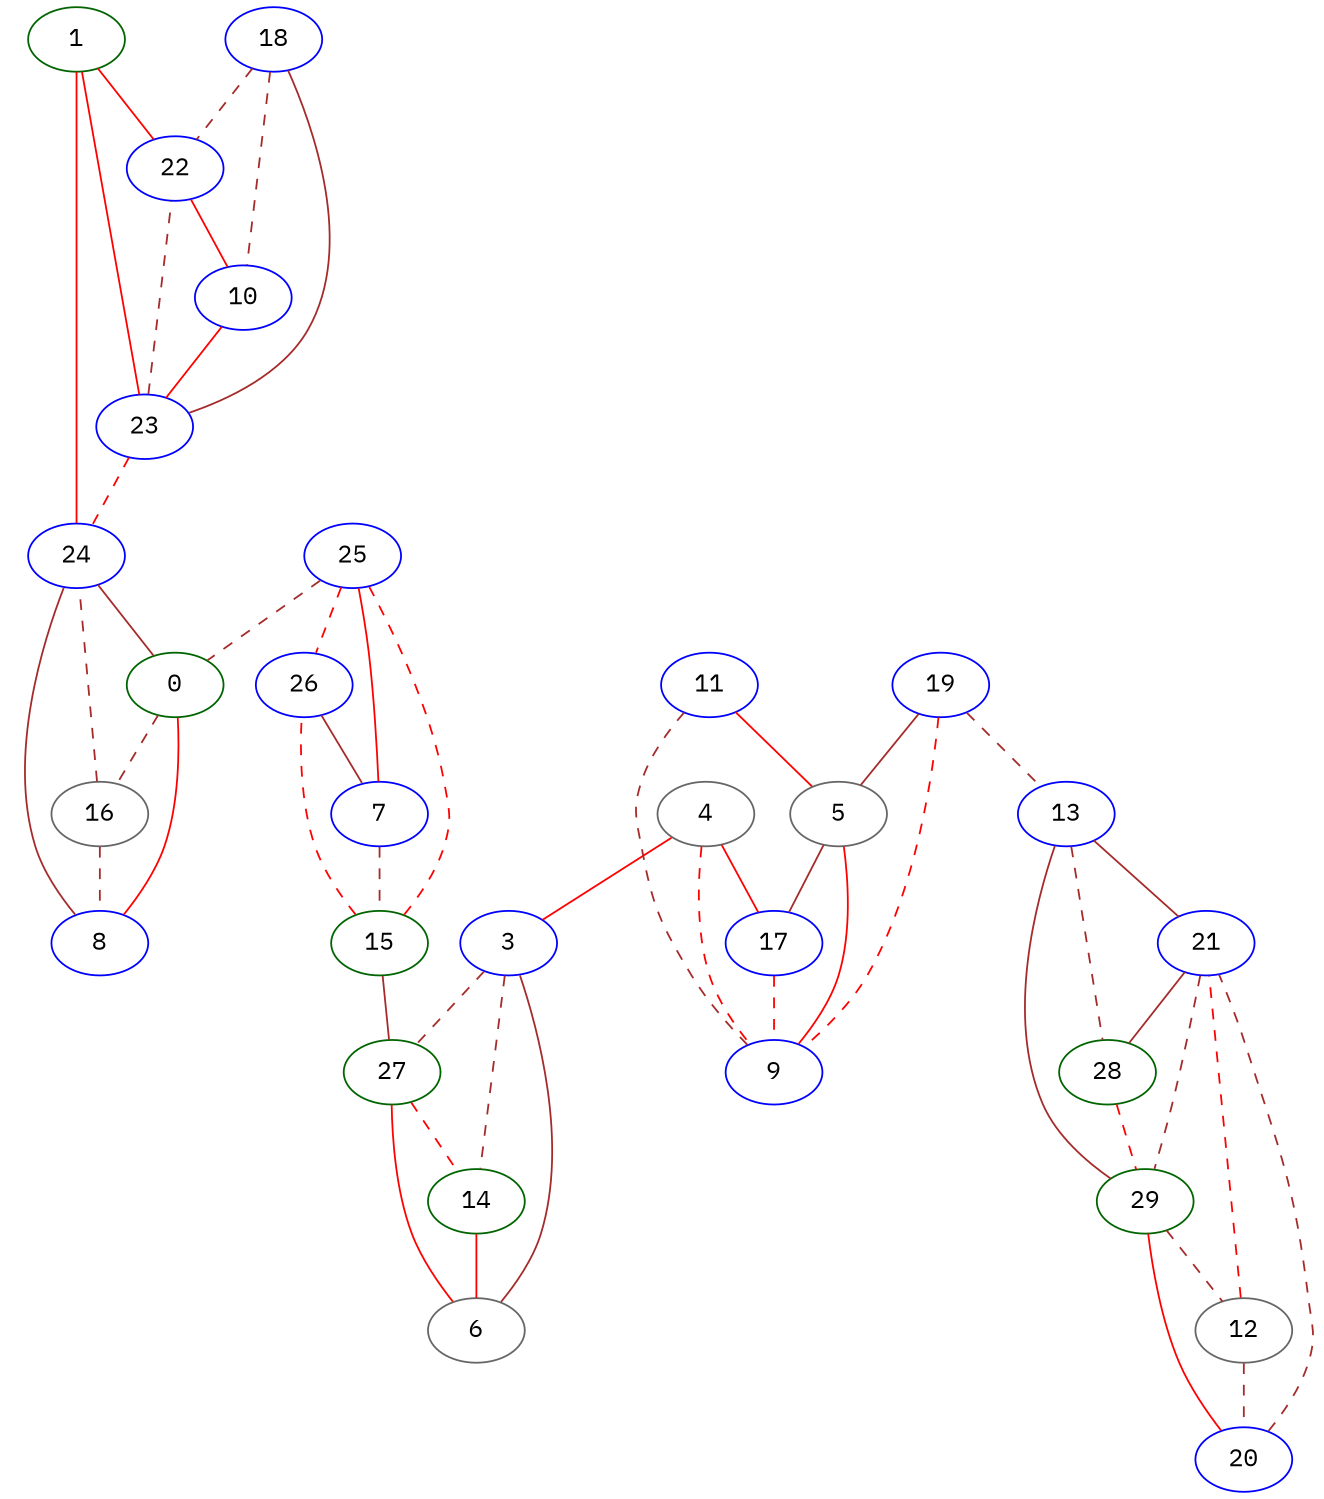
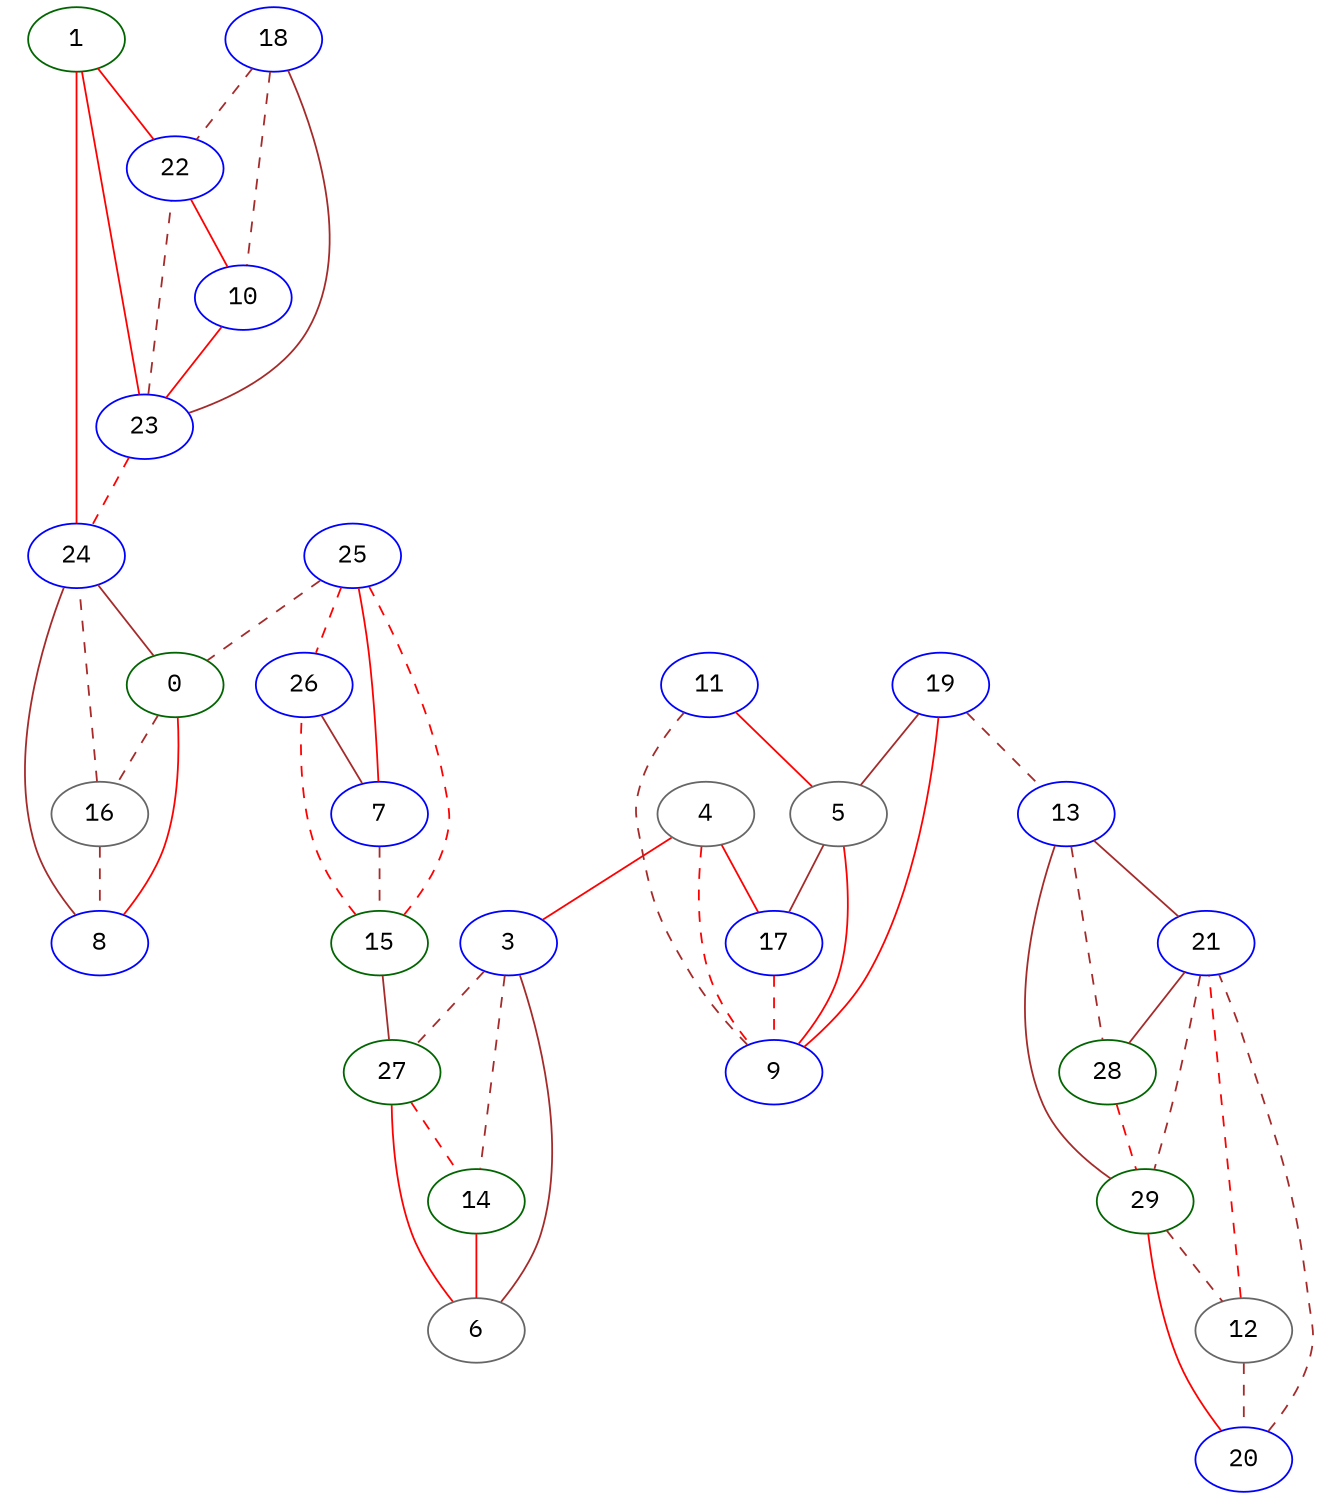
(902, 896) -> (902, 896)
